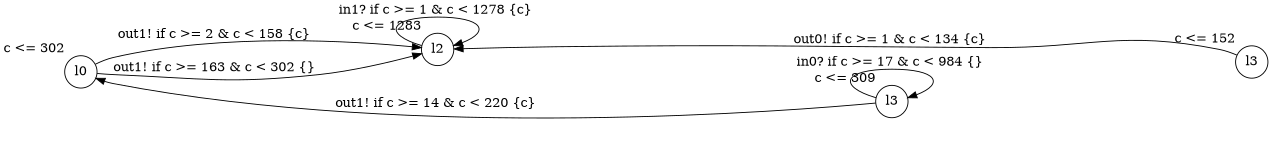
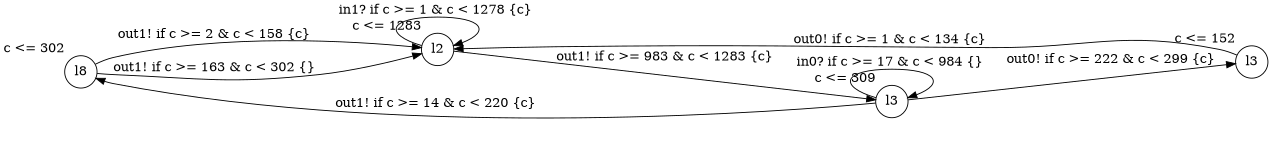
(81, 72) -> (81, 72)
none -> (660, 75)
none -> (1067, 82)
